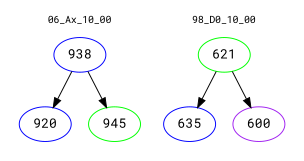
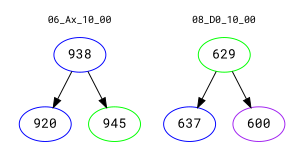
(224, 21) -> (224, 21)
(224, 55) -> (224, 55)
(190, 124) -> (190, 124)
